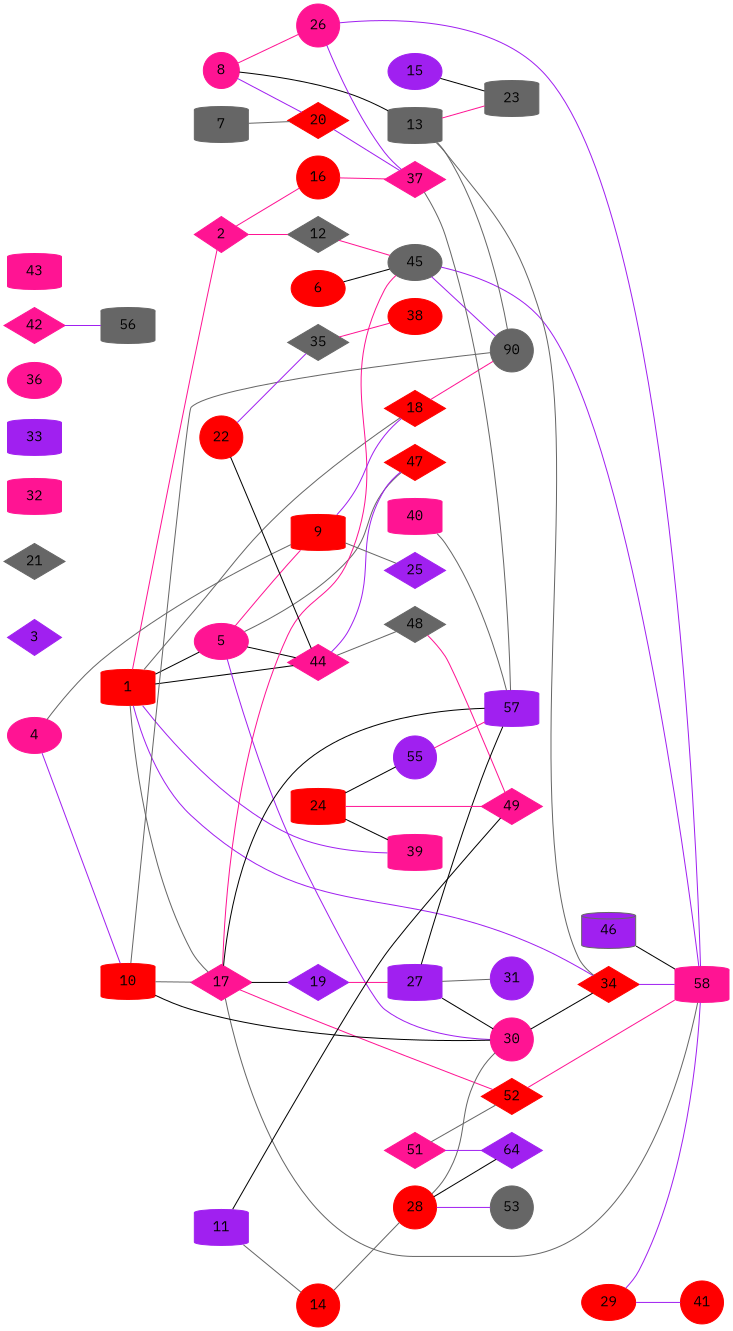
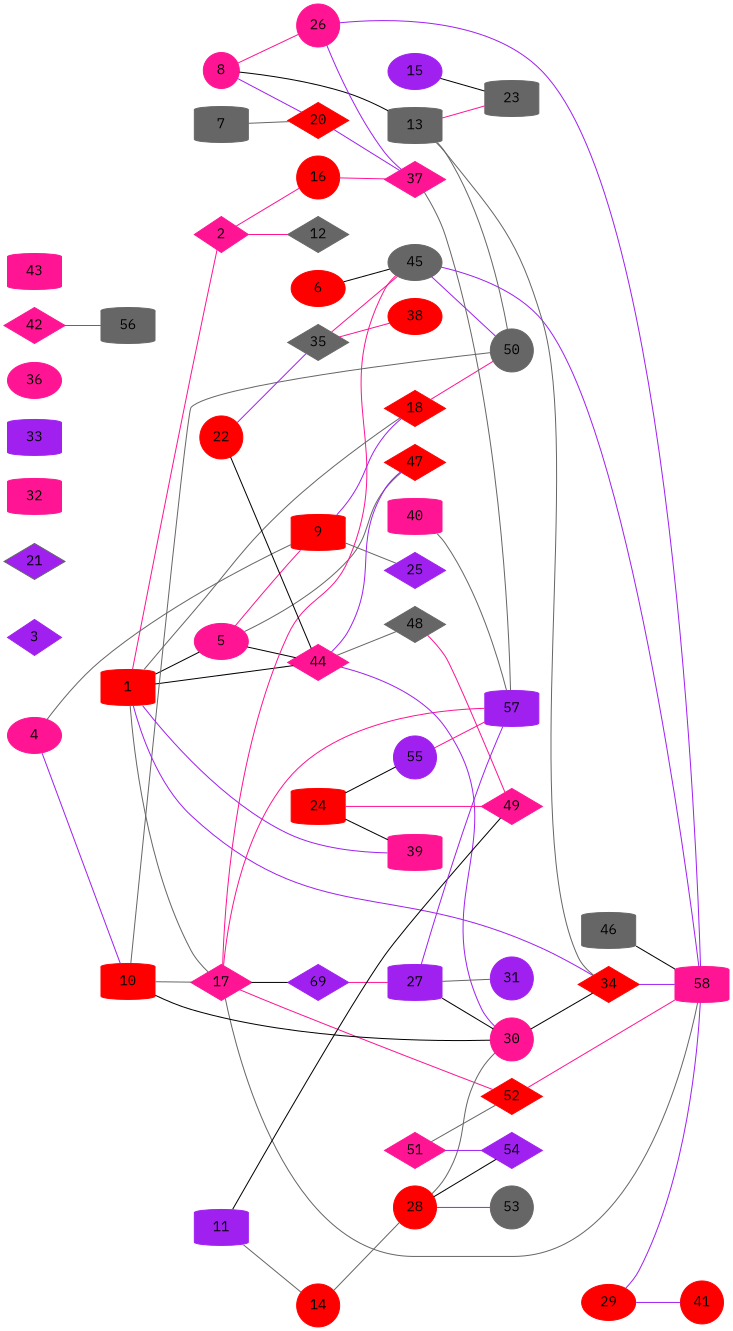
(364, 248) -> (365, 304)
(83, 326) -> (83, 326)
(512, 350) -> (512, 350)
(34, 562) -> (34, 562)
(293, 774) -> (293, 774)
(459, 844) -> (459, 844)
(310, 880) -> (474, 827)
(609, 930) -> (609, 930)
(318, 982) -> (318, 982)
(512, 1150) -> (512, 1150)
